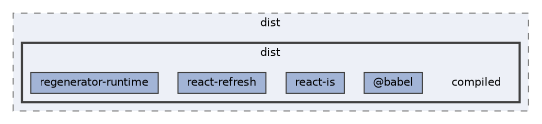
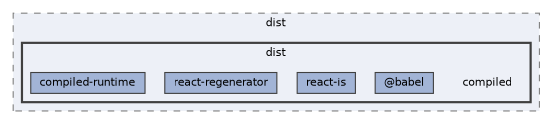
(94, 83) -> (88, 83)
(222, 83) -> (221, 83)
